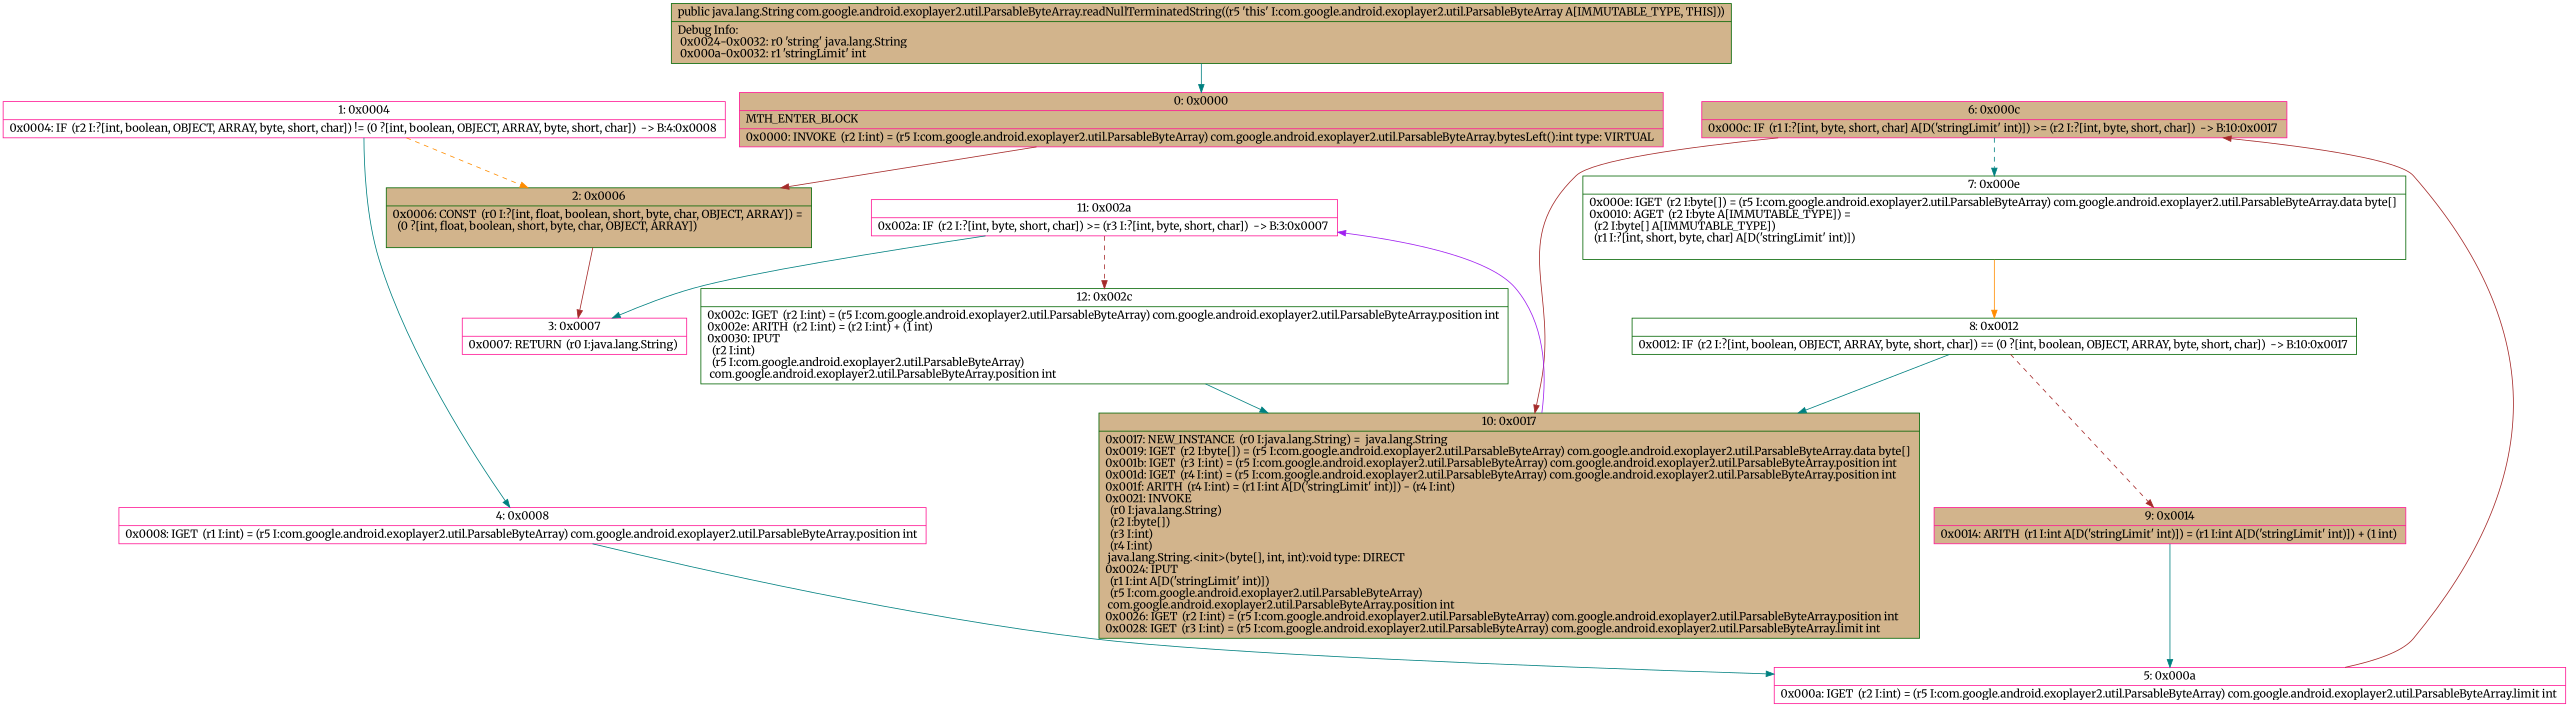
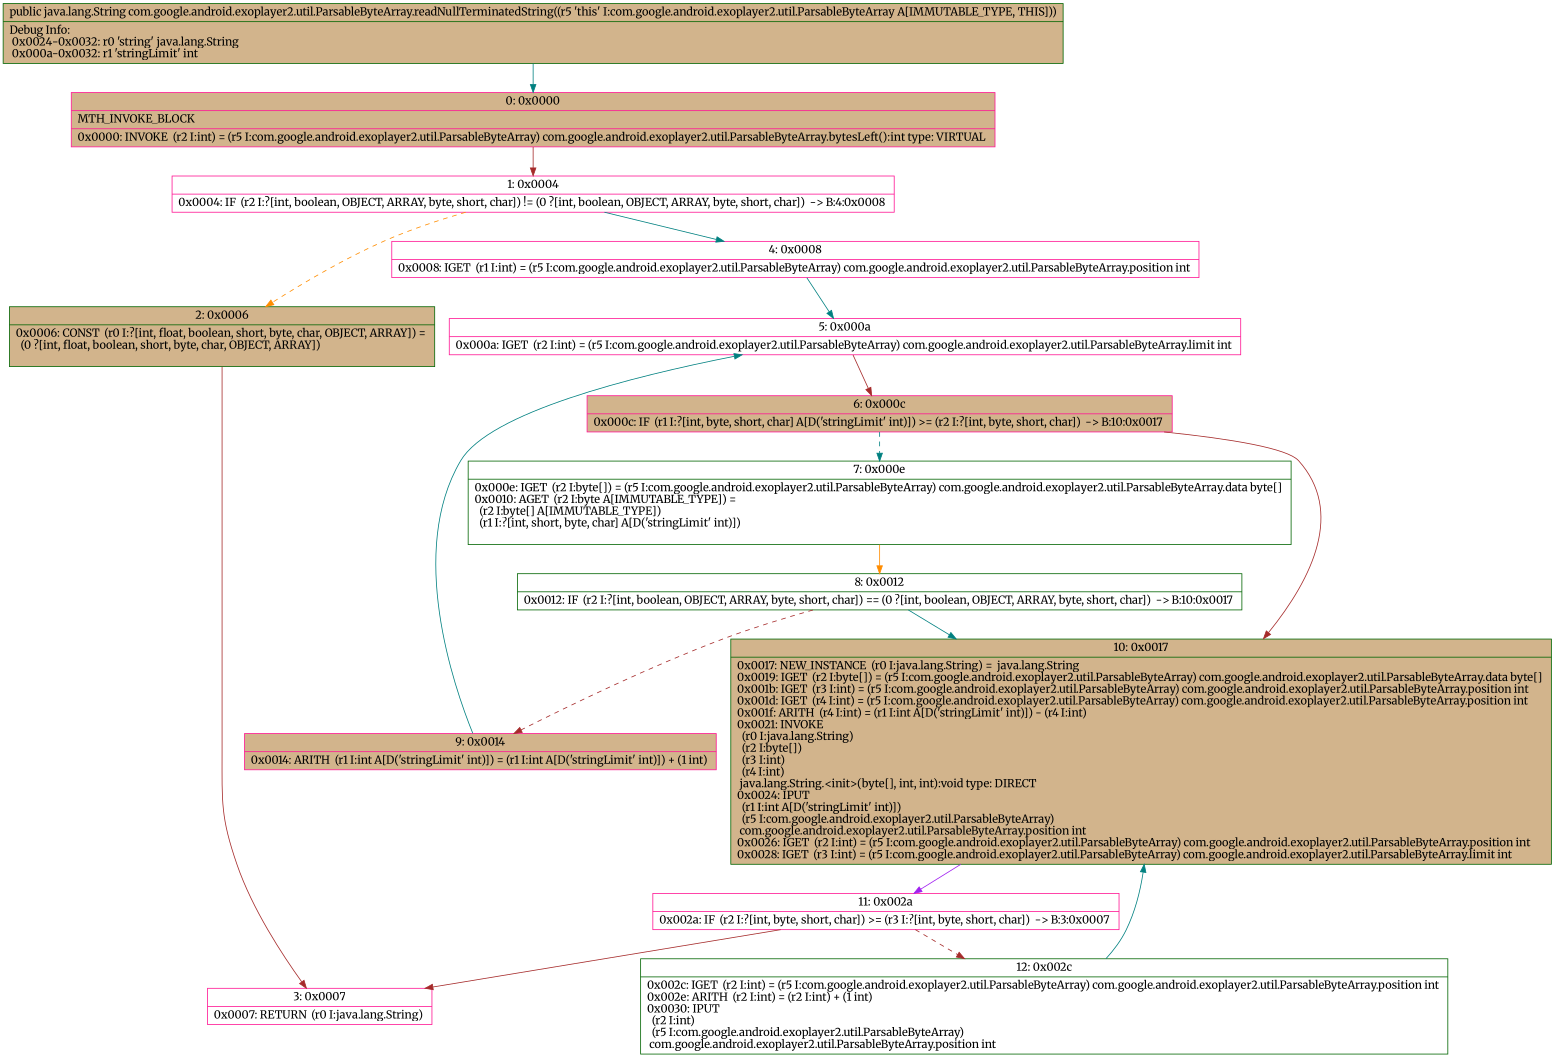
(802, 119) -> (136, 119)
(913, 167) -> (533, 157)
(800, 266) -> (607, 958)
